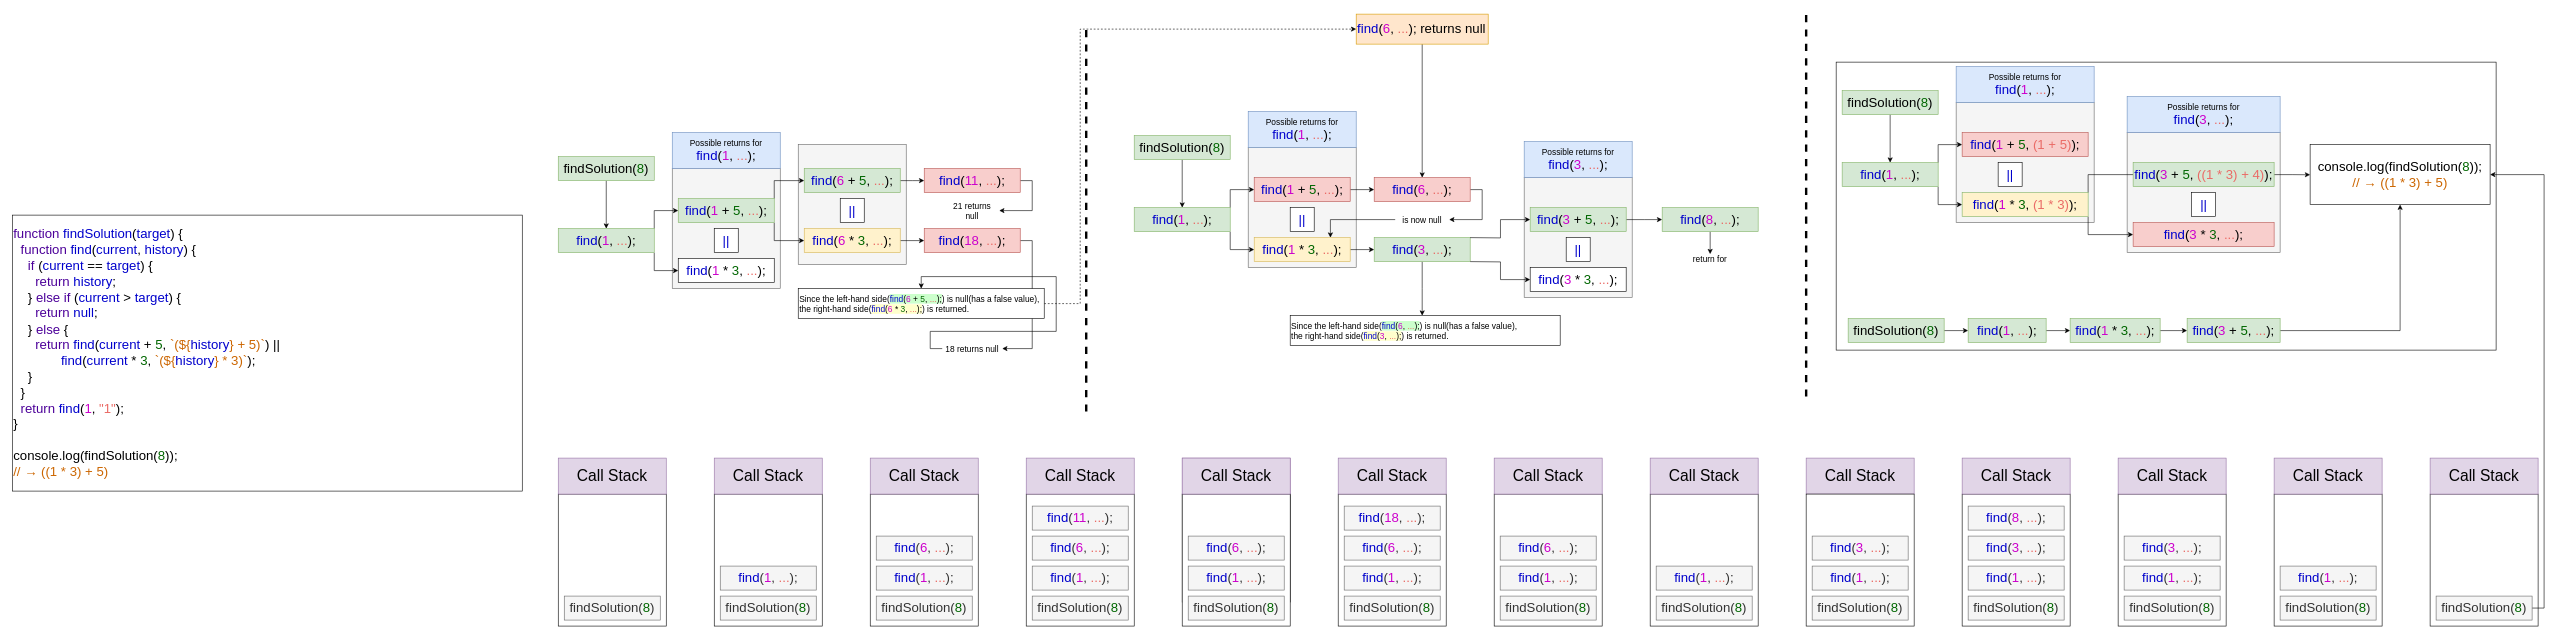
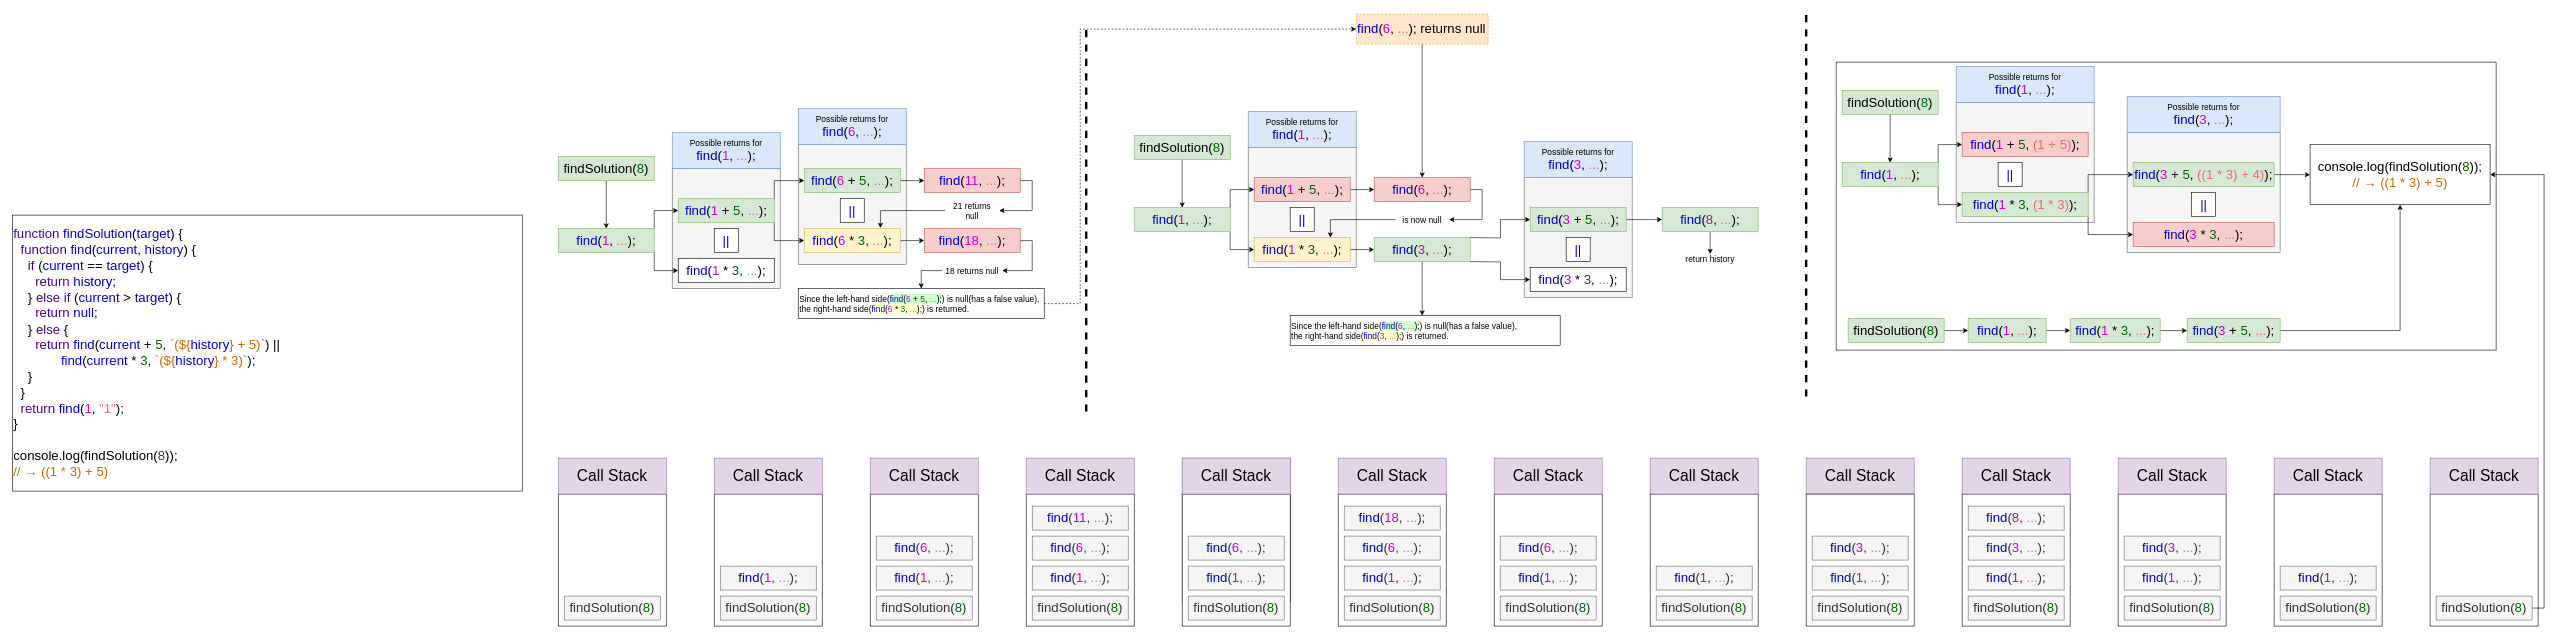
(1422, 29) -> (1422, 29)
none -> (852, 127)
(2129, 175) -> (2127, 175)
(2025, 205) -> (2025, 205)
none -> (907, 211)
(1710, 259) -> (1710, 259)
(972, 349) -> (972, 271)
